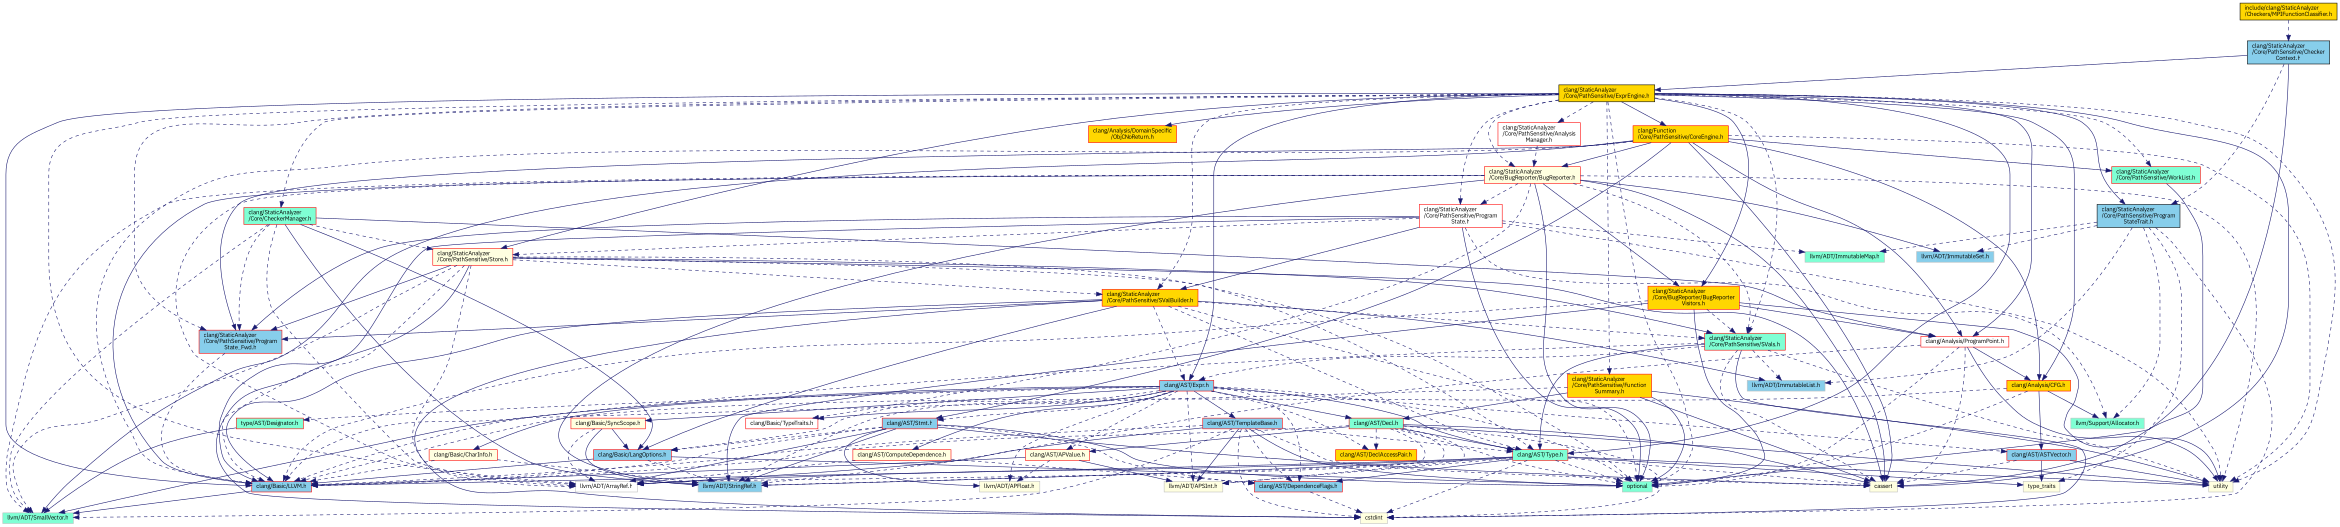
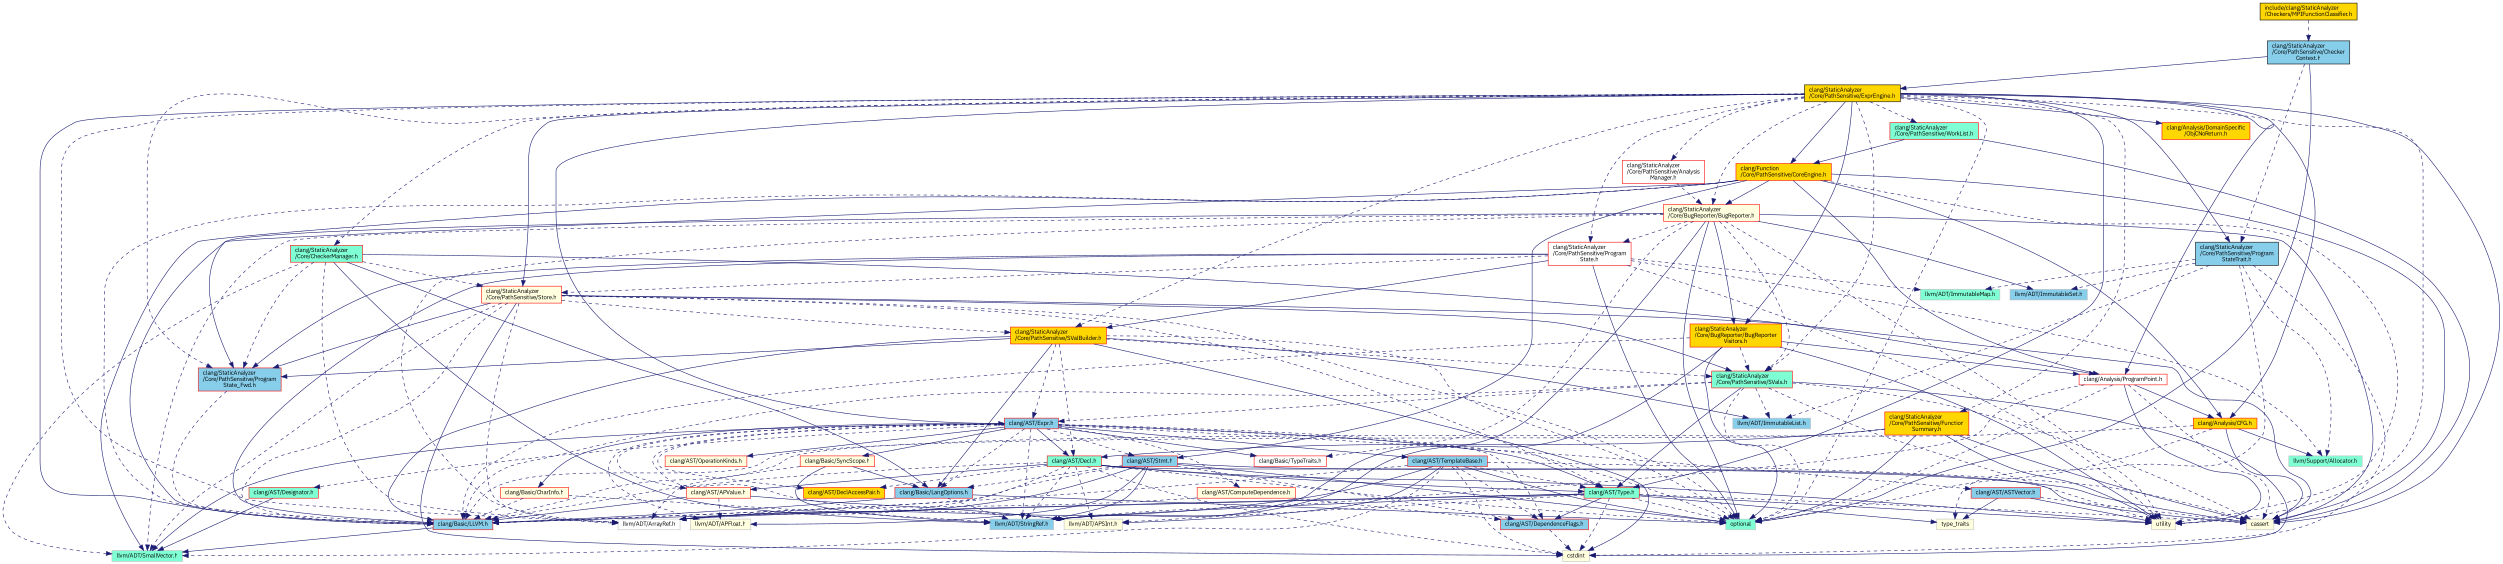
(1917, 155) -> (1862, 151)
(1341, 380) -> (1066, 397)
(2040, 418) -> (2272, 476)
(998, 419) -> (1150, 445)
(270, 423) -> (284, 493)
none -> (1775, 446)
none -> (706, 461)
